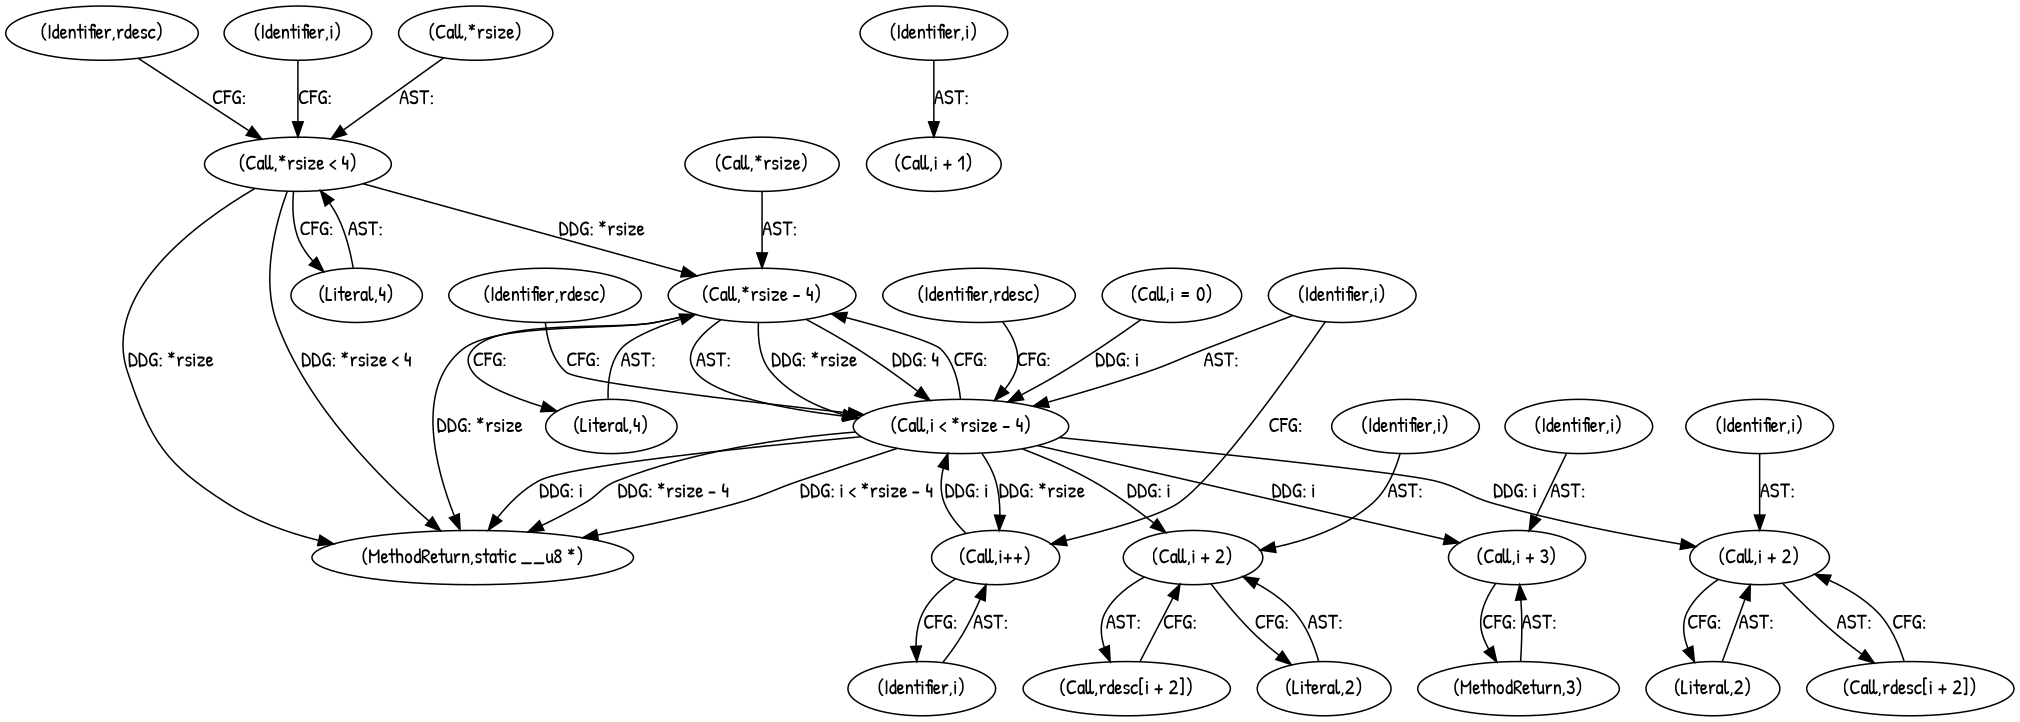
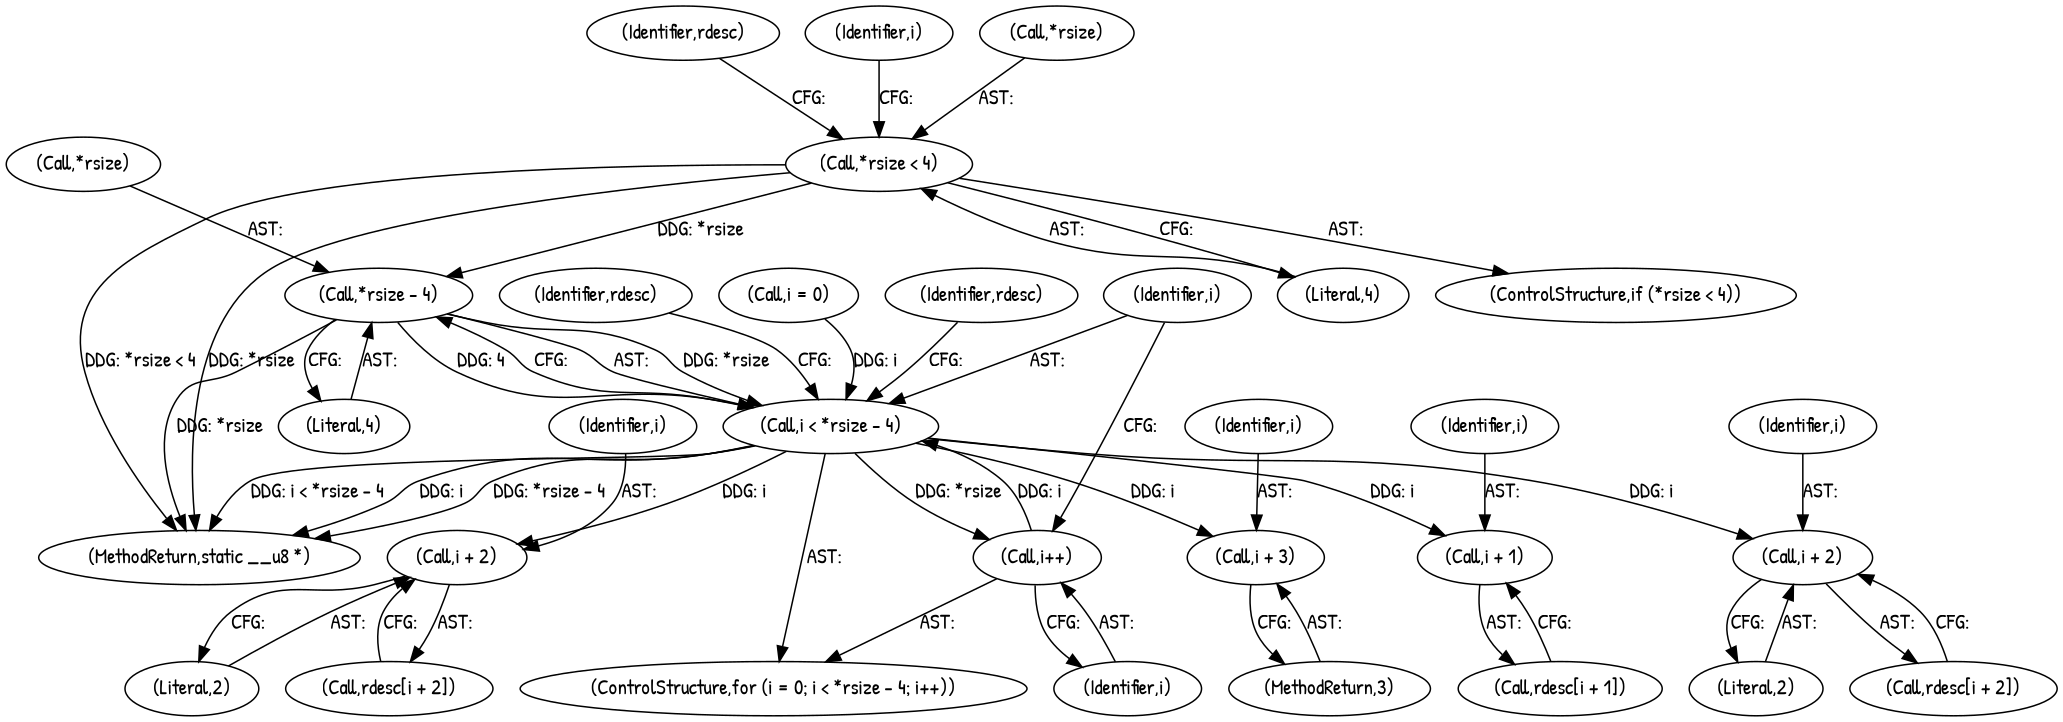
none -> (1616, 295)
none -> (1223, 470)
none -> (774, 689)
none -> (1560, 689)
